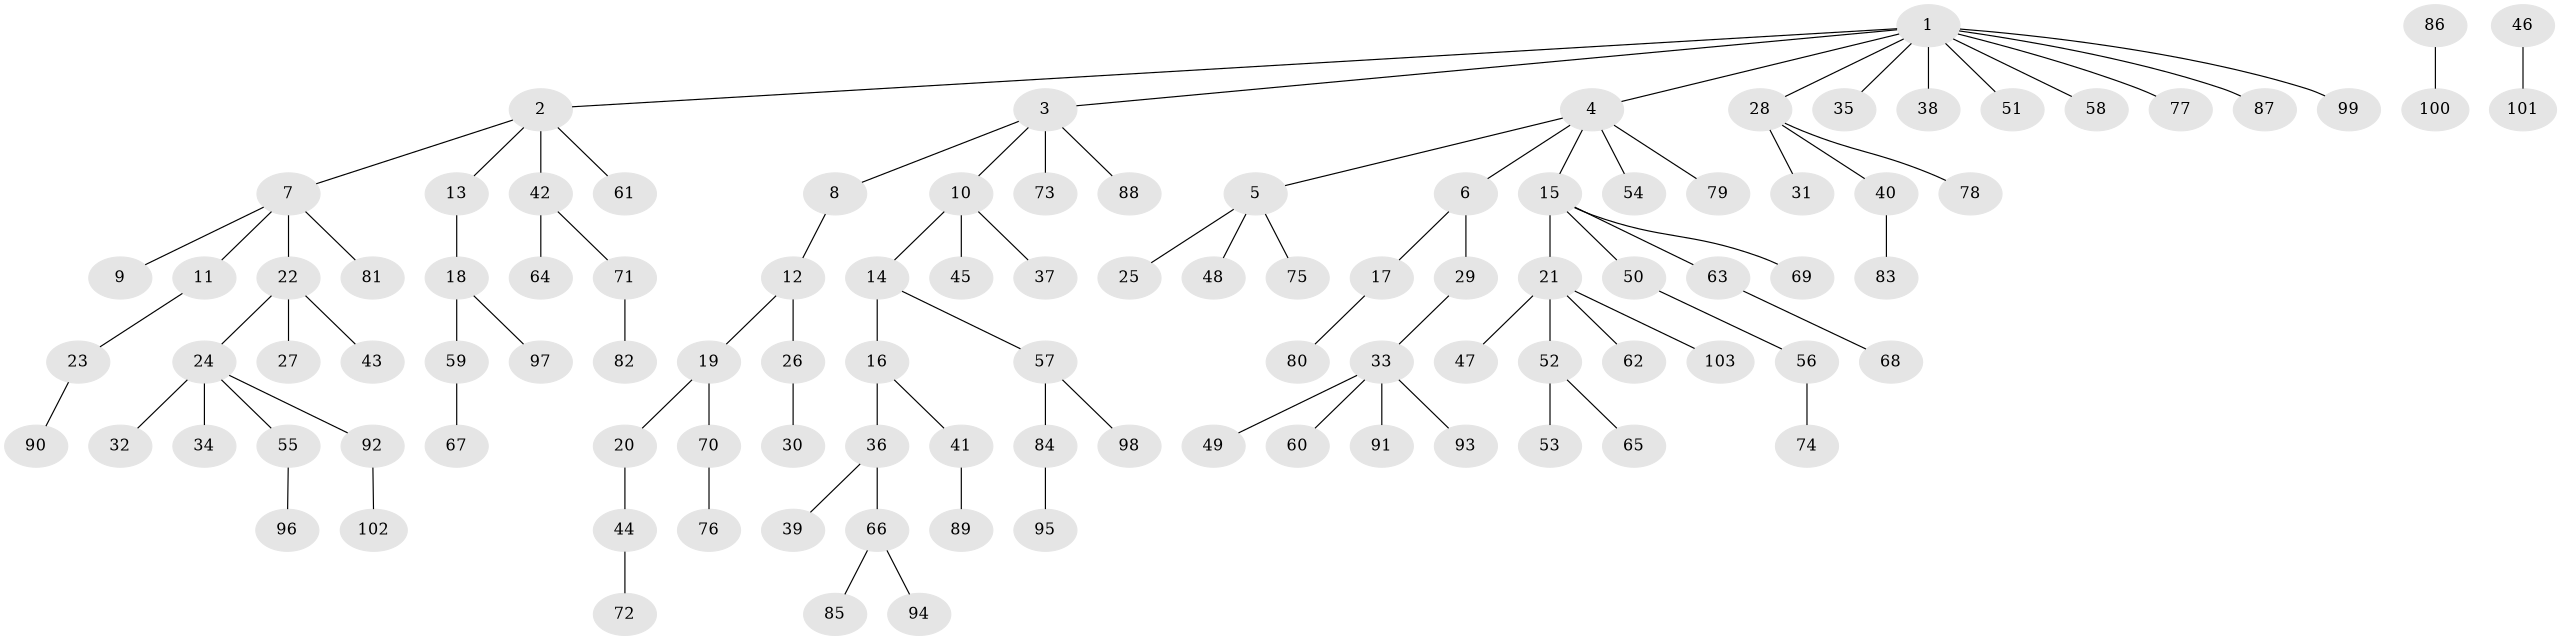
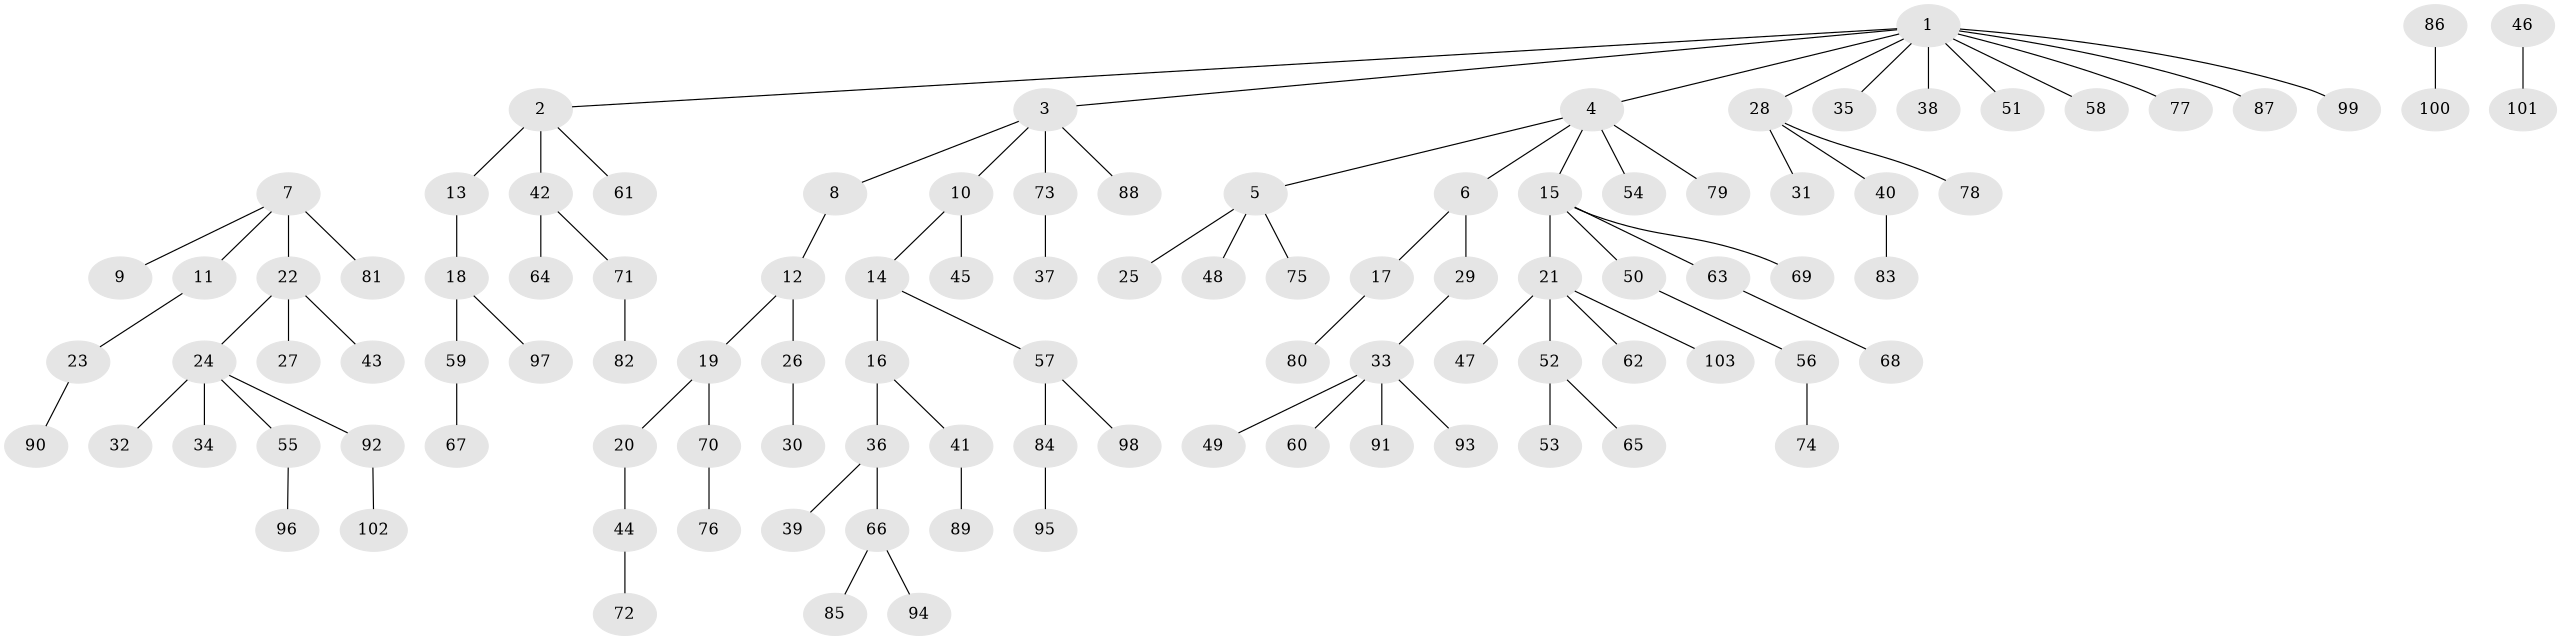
(415, 152) -> none
(1003, 236) -> (1045, 236)
